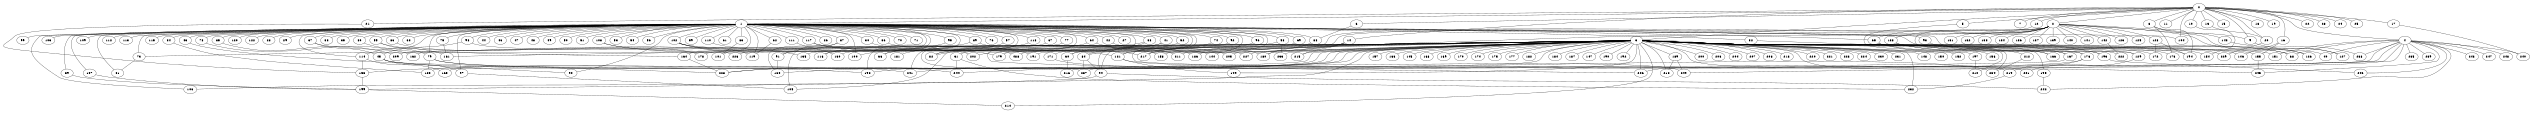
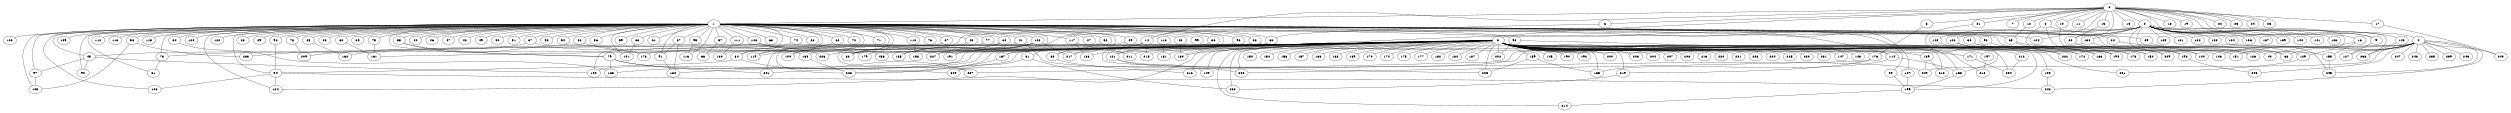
none -> (1330, 44)
none -> (1533, 57)
none -> (1790, 57)
none -> (276, 90)
